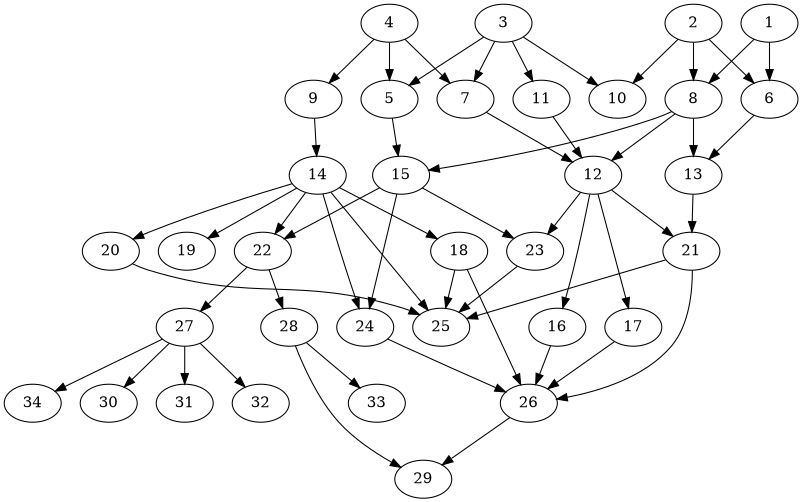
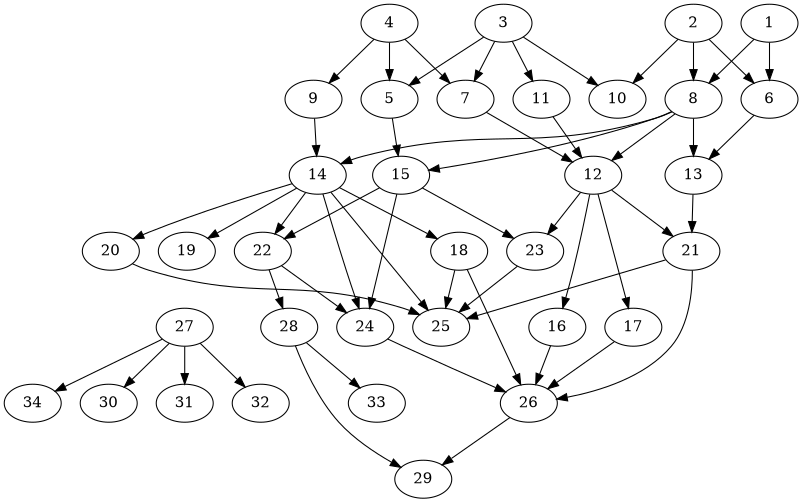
none -> (512, 139)
(233, 280) -> (307, 284)
